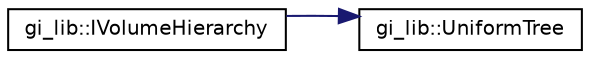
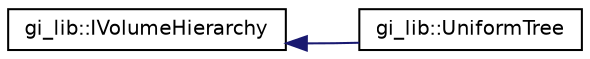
(312, 16) -> (333, 43)
